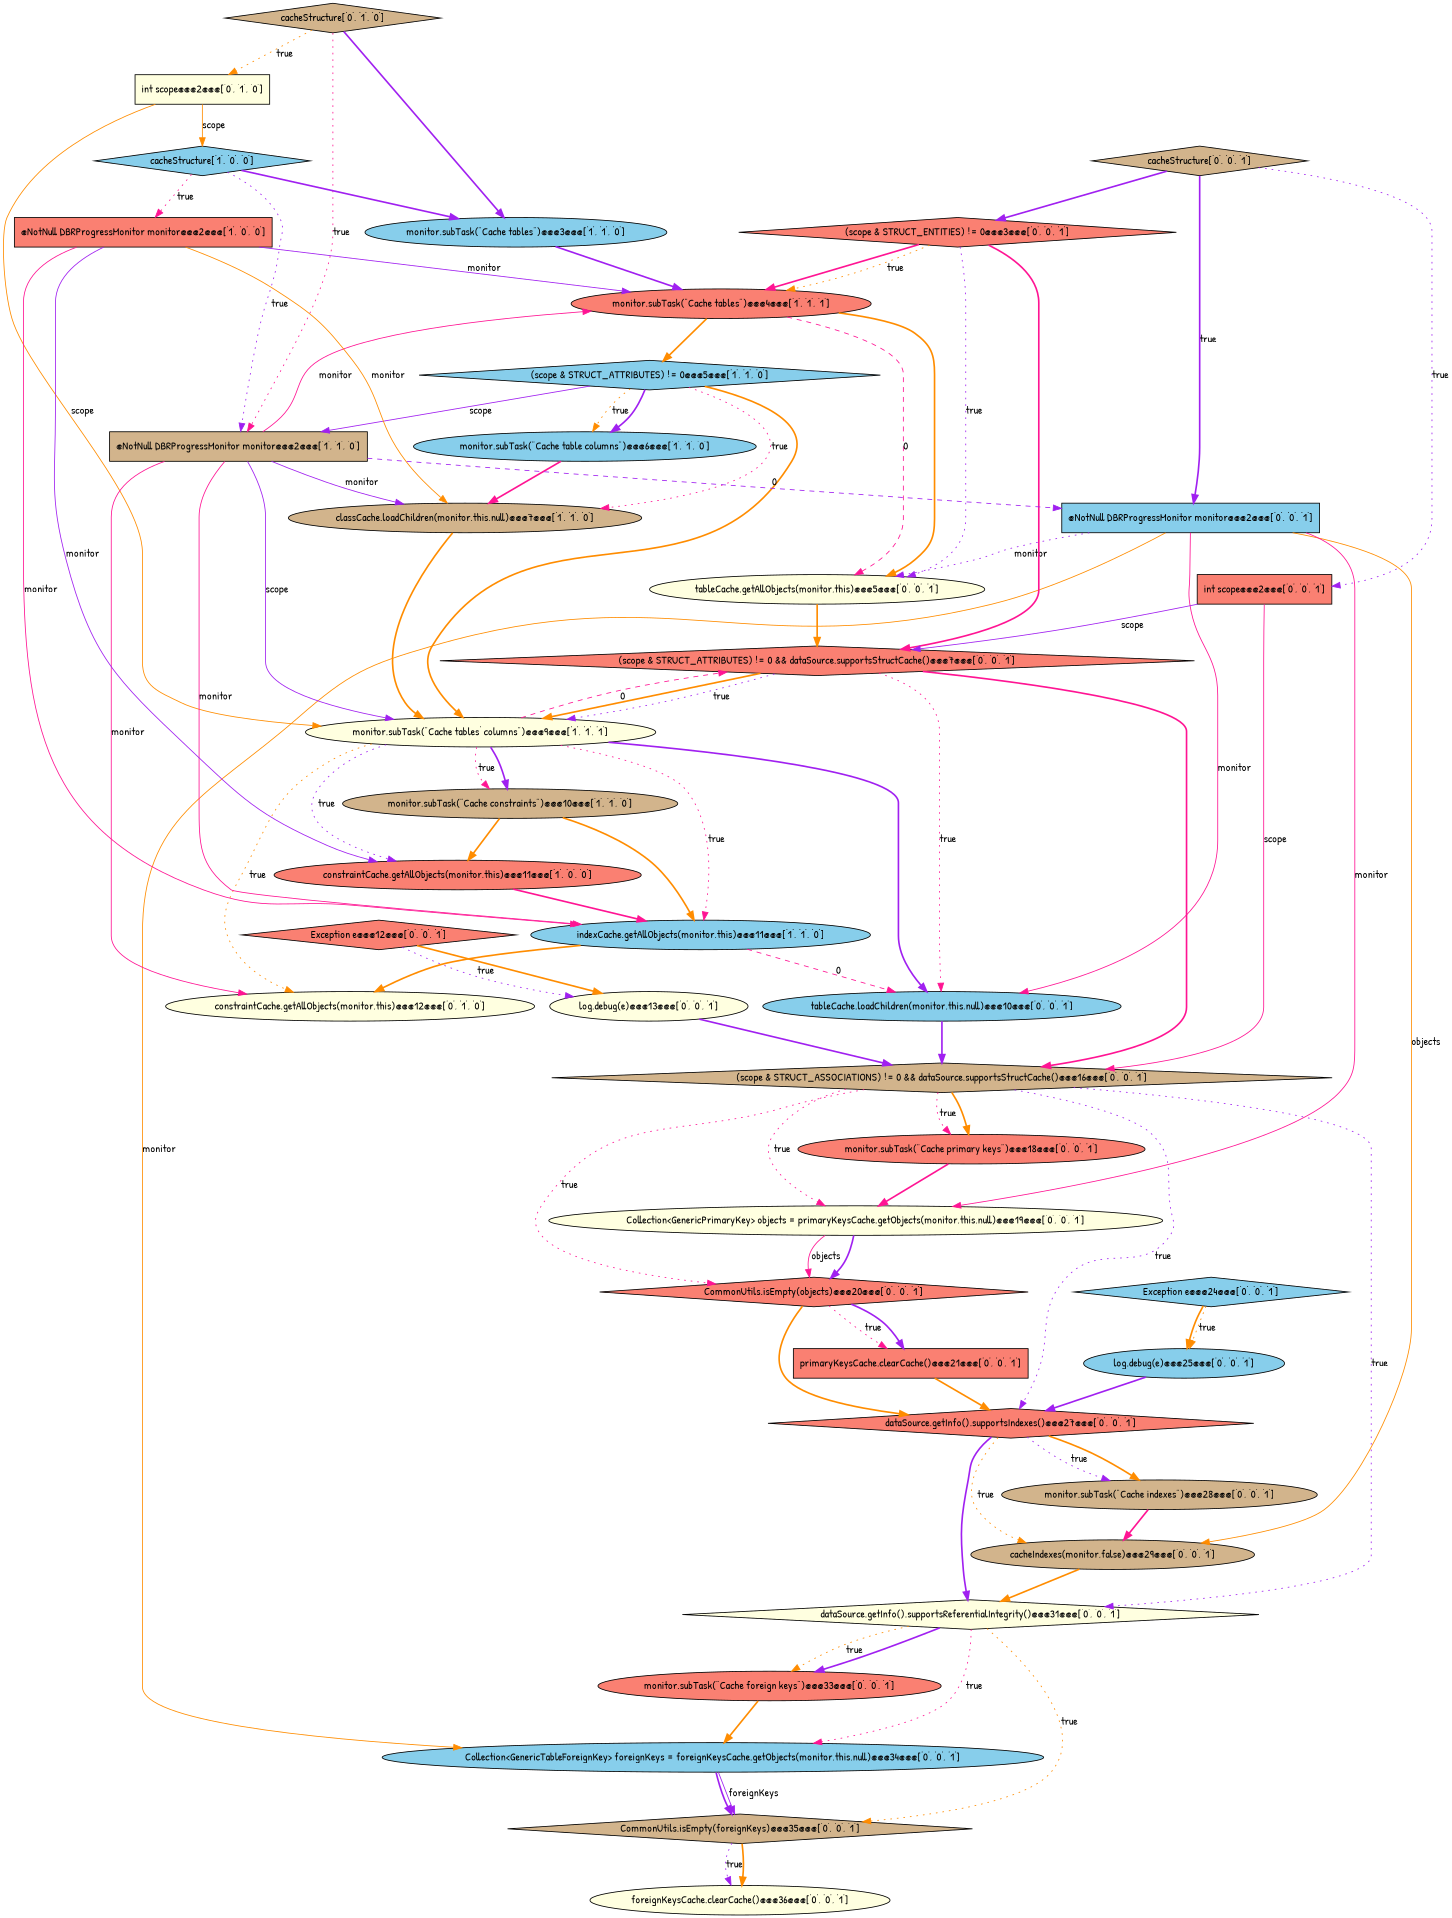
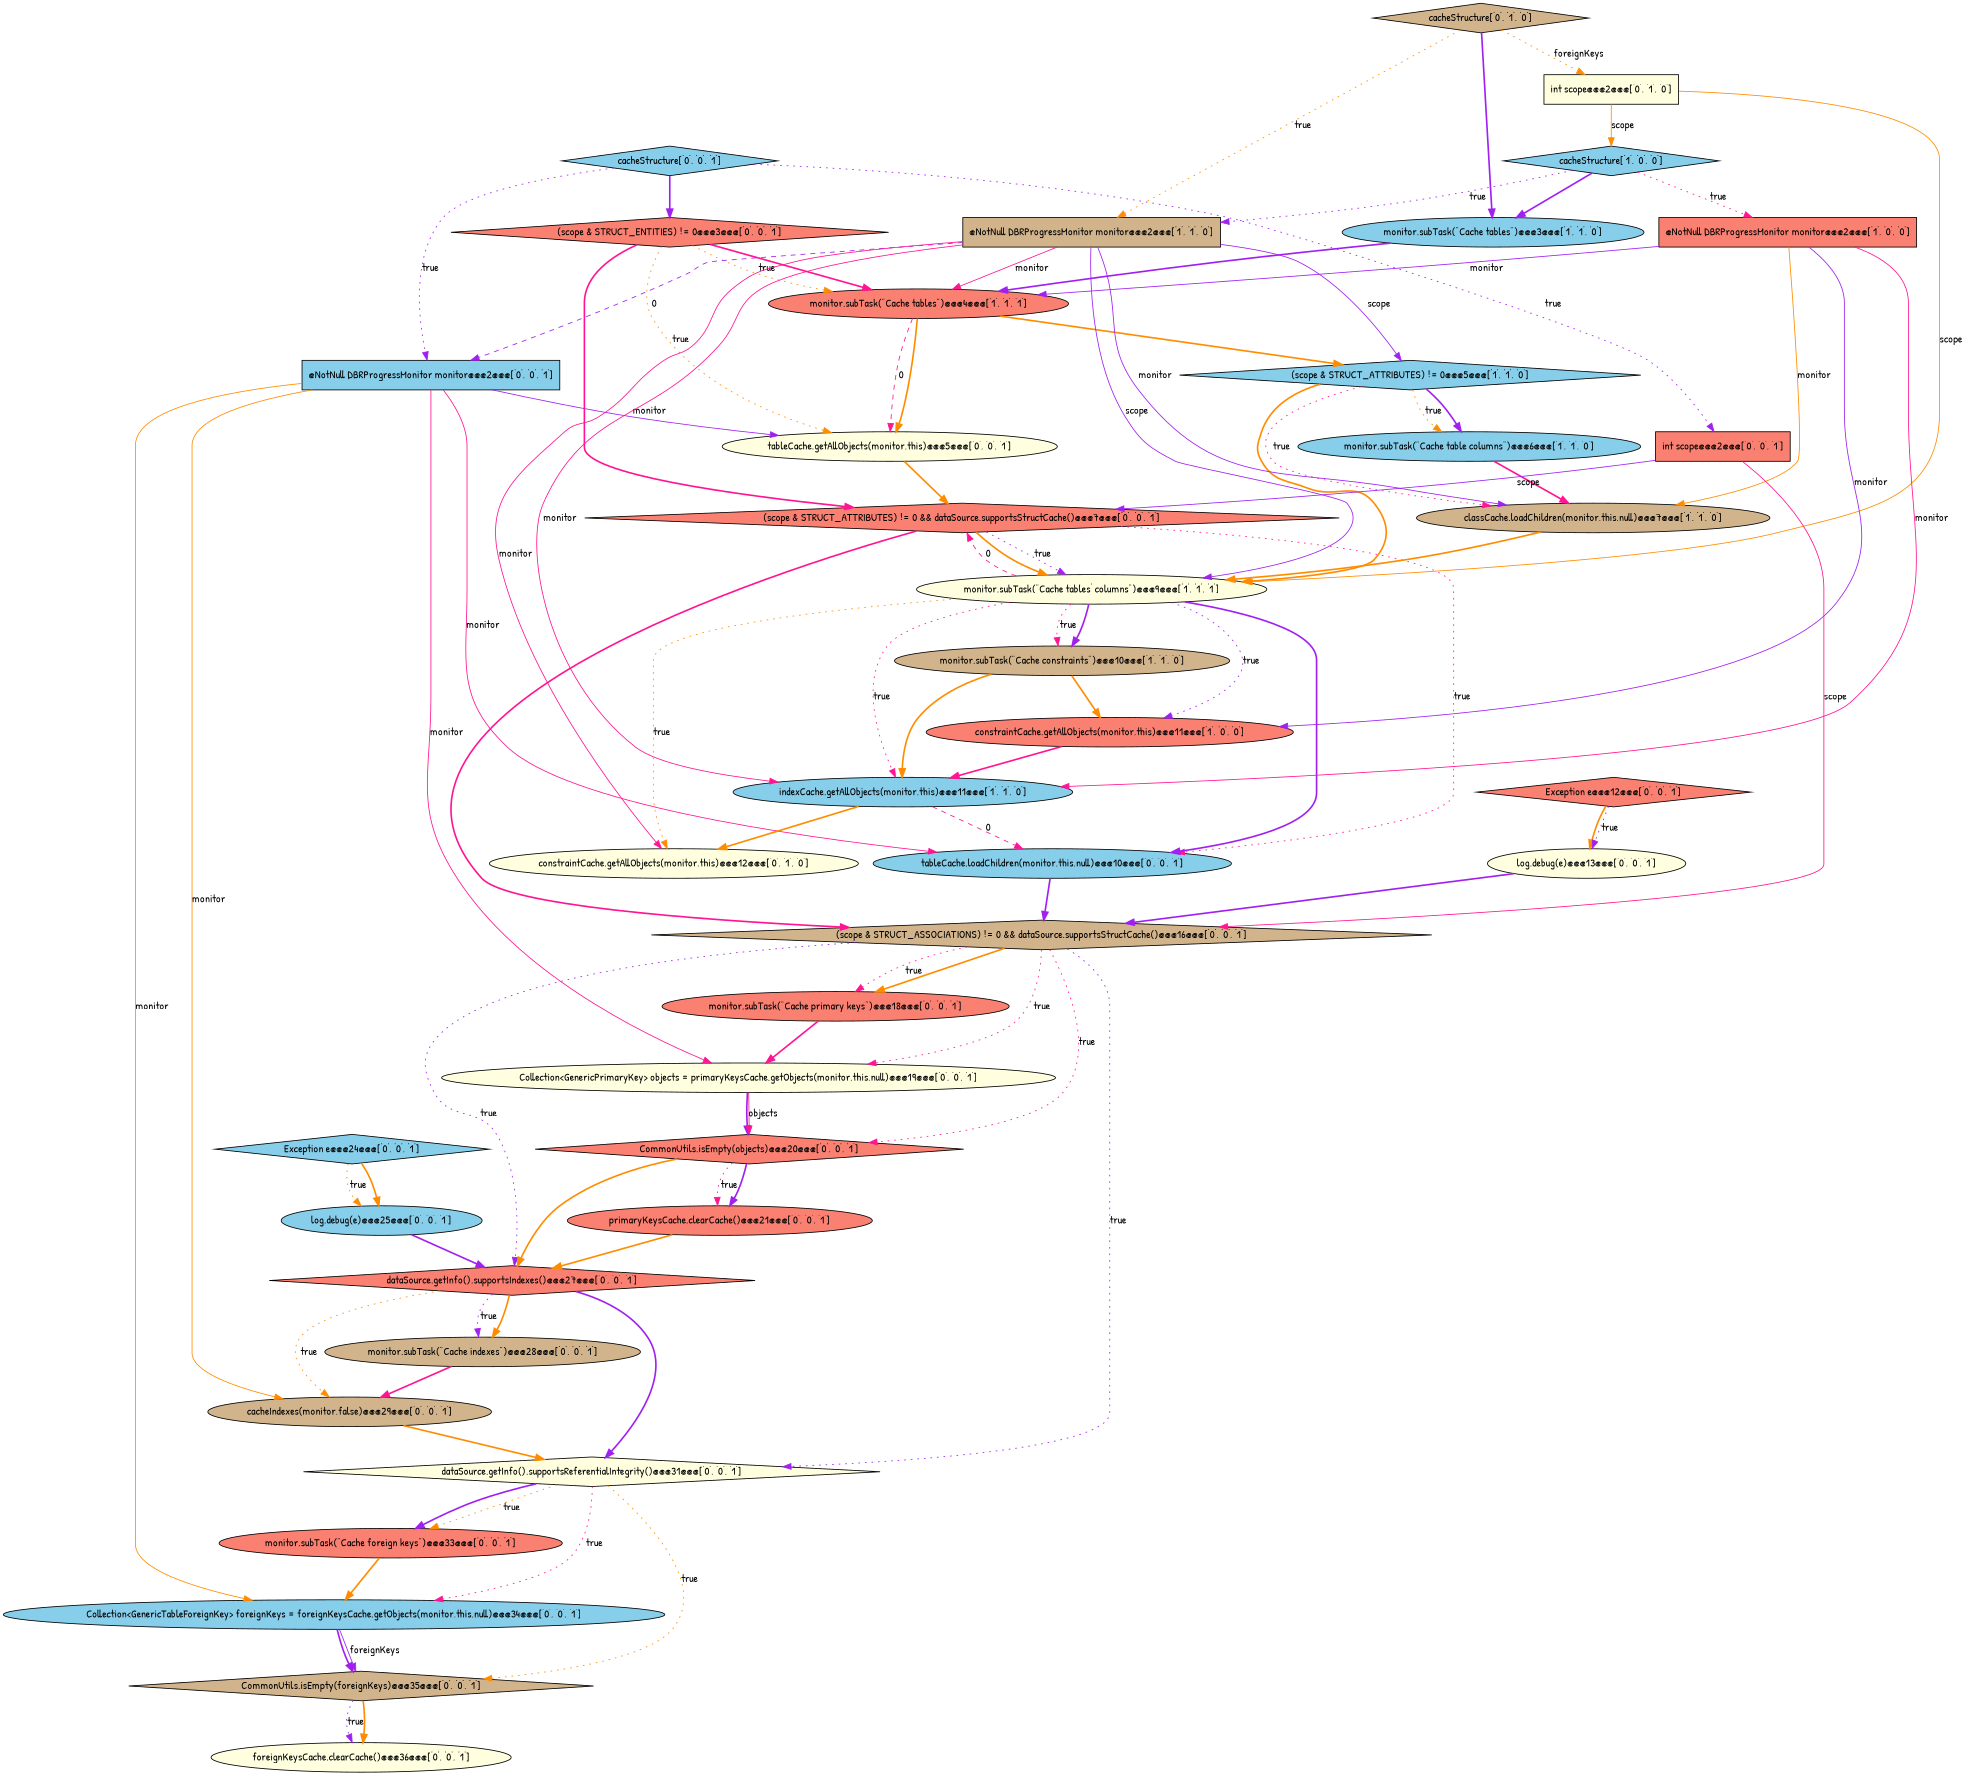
(285, 54) -> (1579, 54)
(1200, 161) -> (670, 161)
(332, 238) -> (1292, 122)
(1200, 335) -> (459, 206)
(460, 408) -> (1326, 280)
(966, 423) -> (691, 363)
(996, 553) -> (637, 418)
(1426, 1042) -> (209, 899)
(911, 1363) -> (720, 1221)
